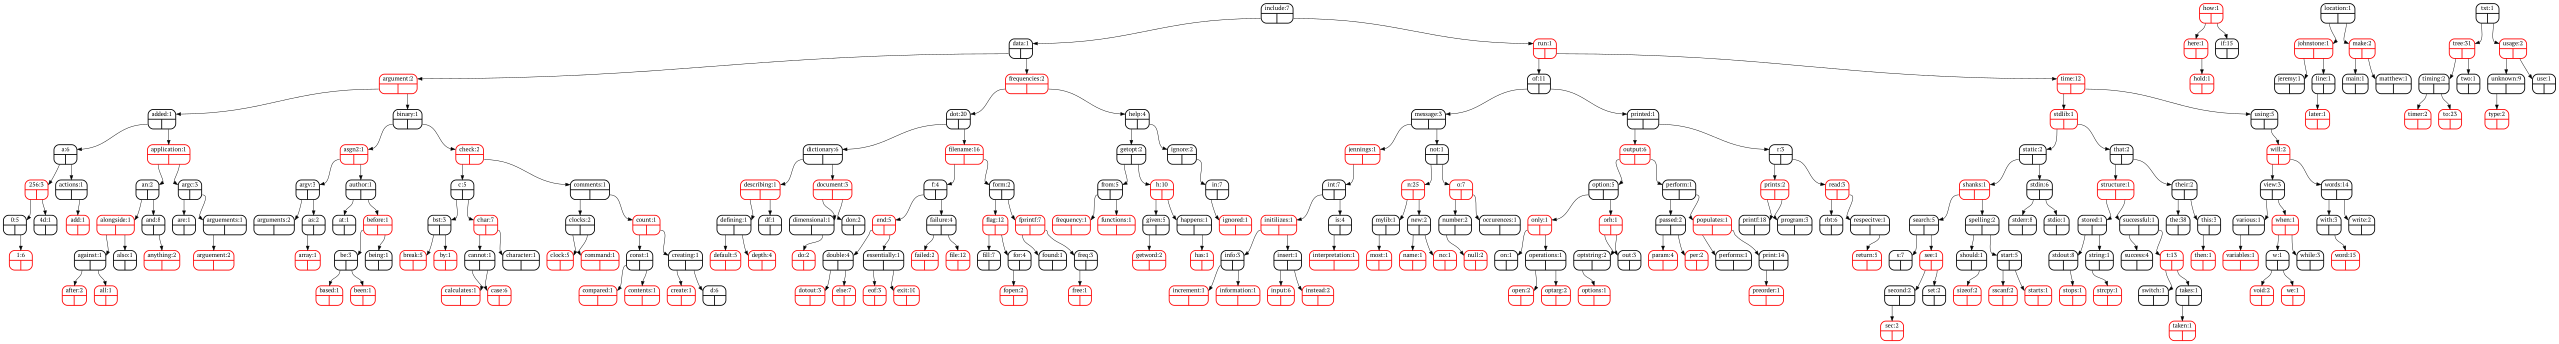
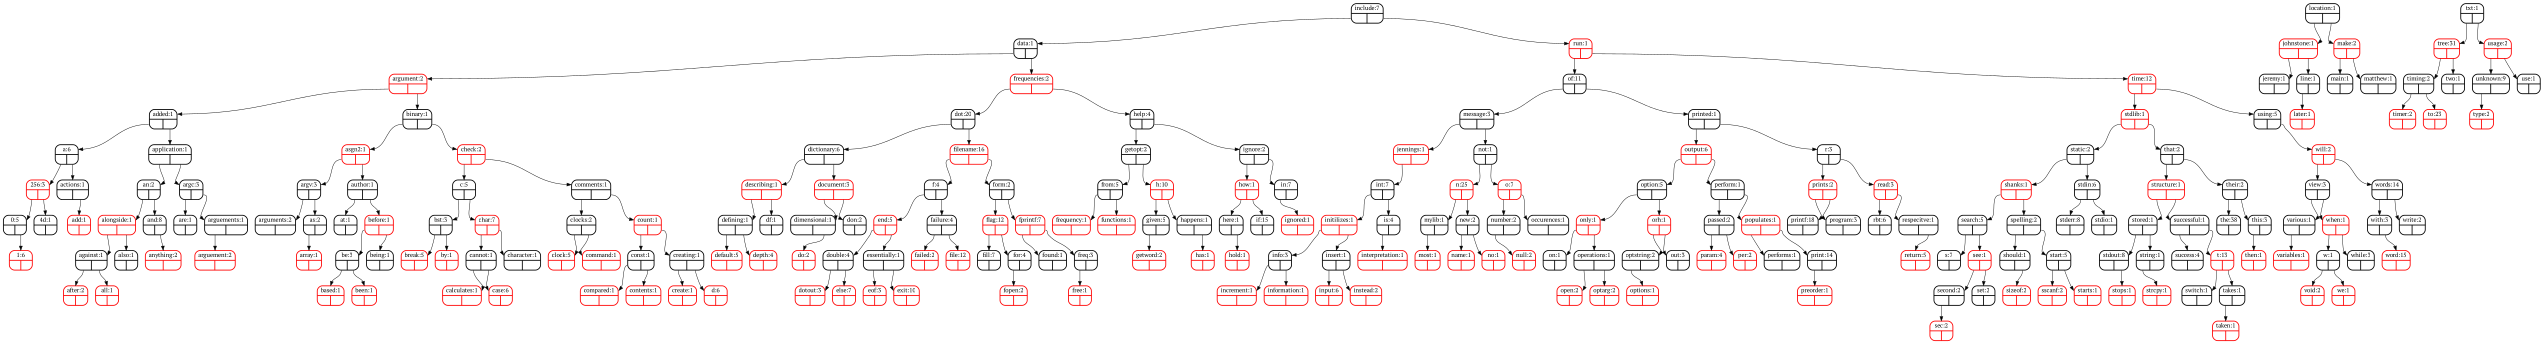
(2196, 49) -> (1231, 225)
(169, 154) -> (170, 154)
none -> (1247, 170)
(714, 296) -> (716, 296)
